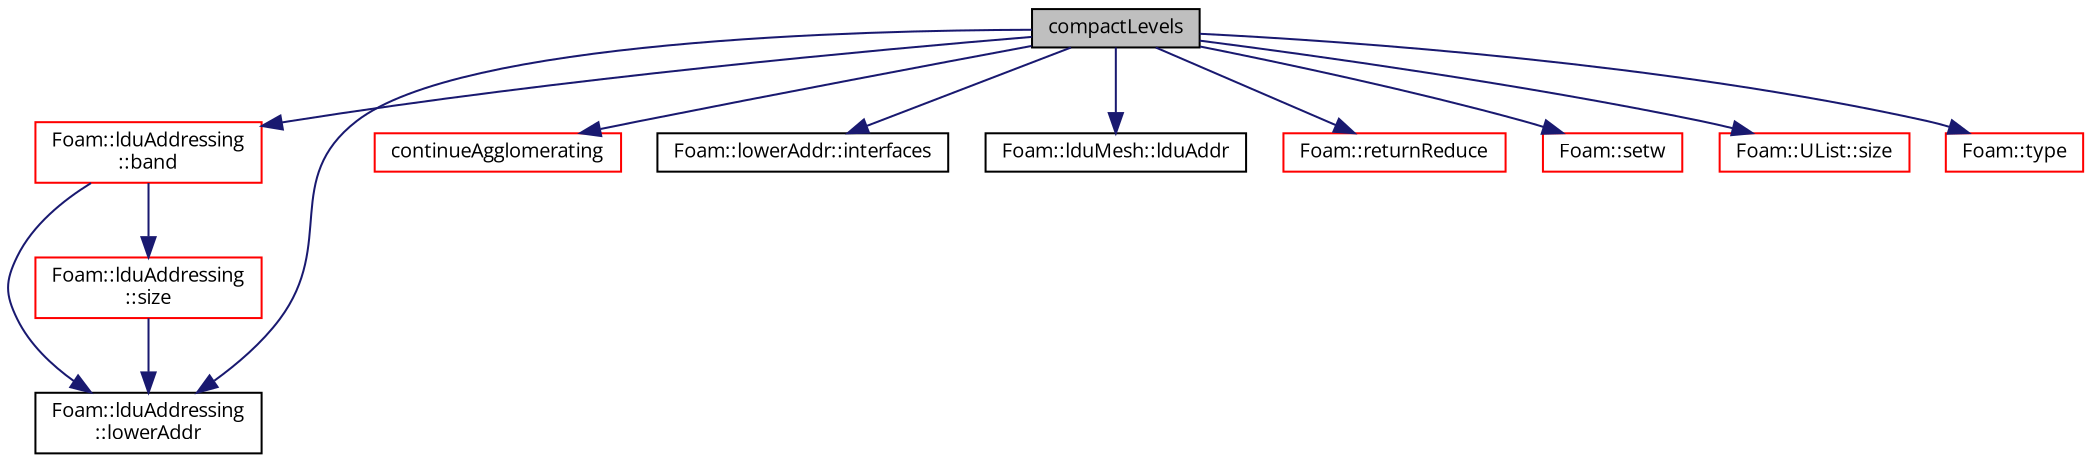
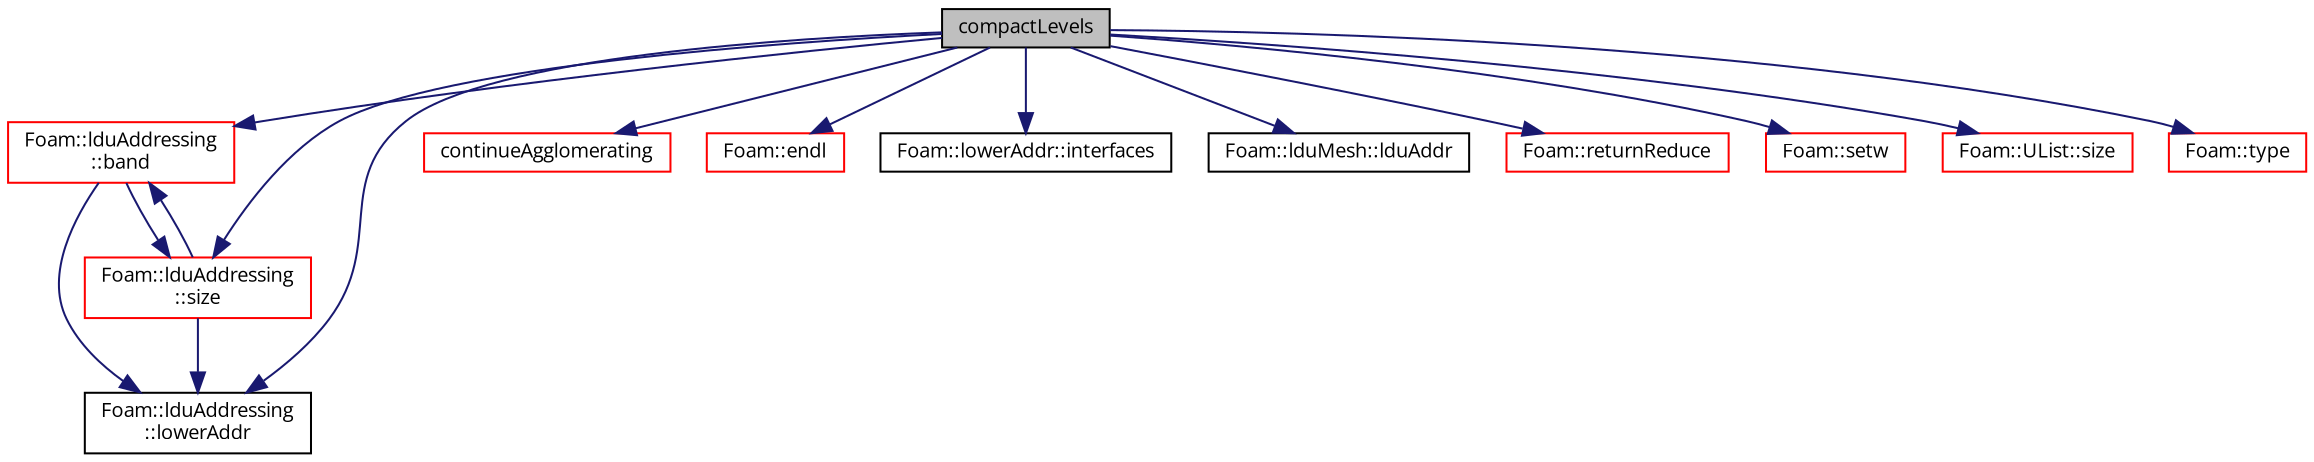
none -> (554, 68)
none -> (775, 152)
none -> (178, 228)
